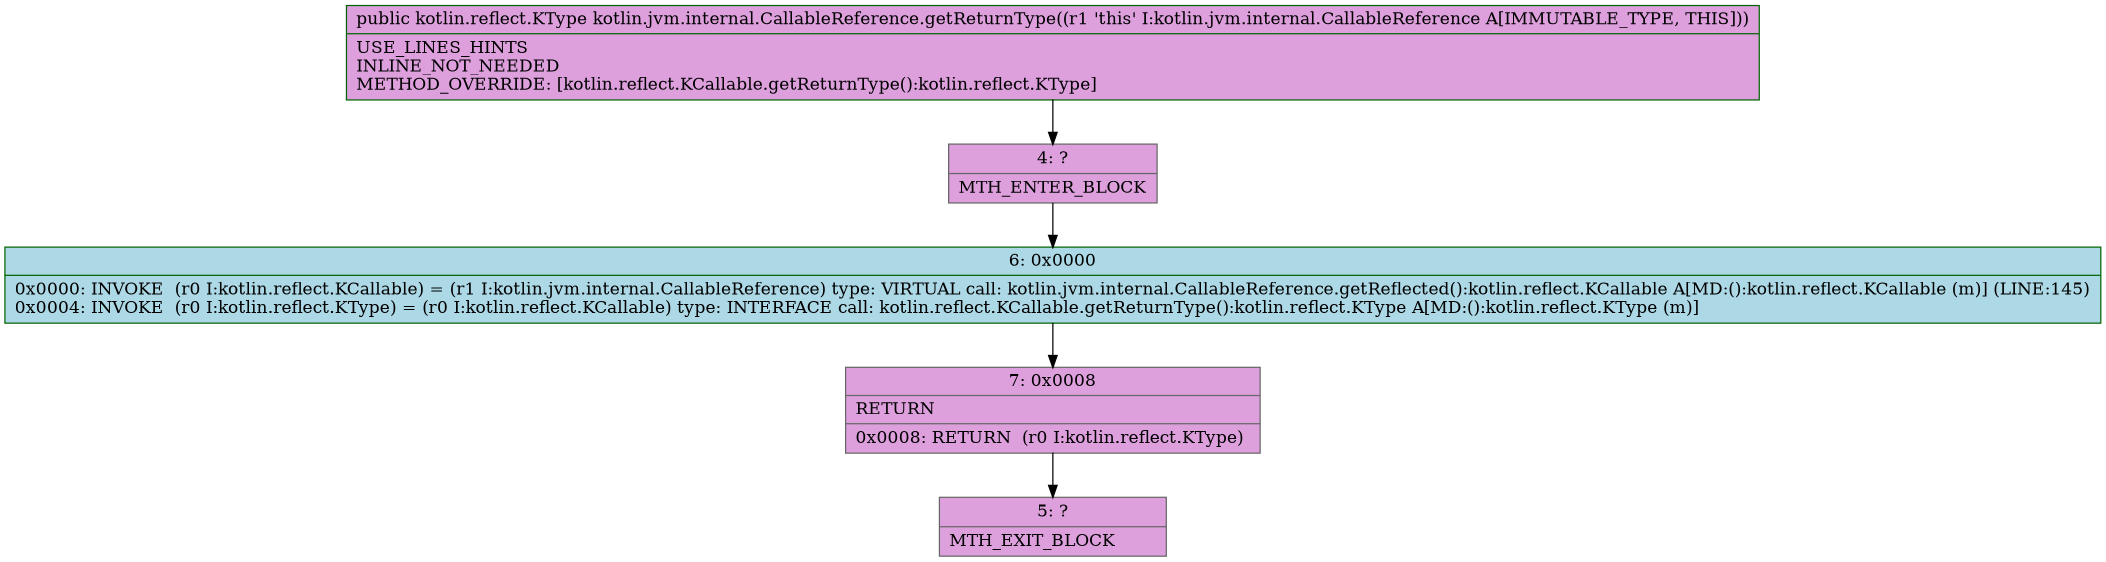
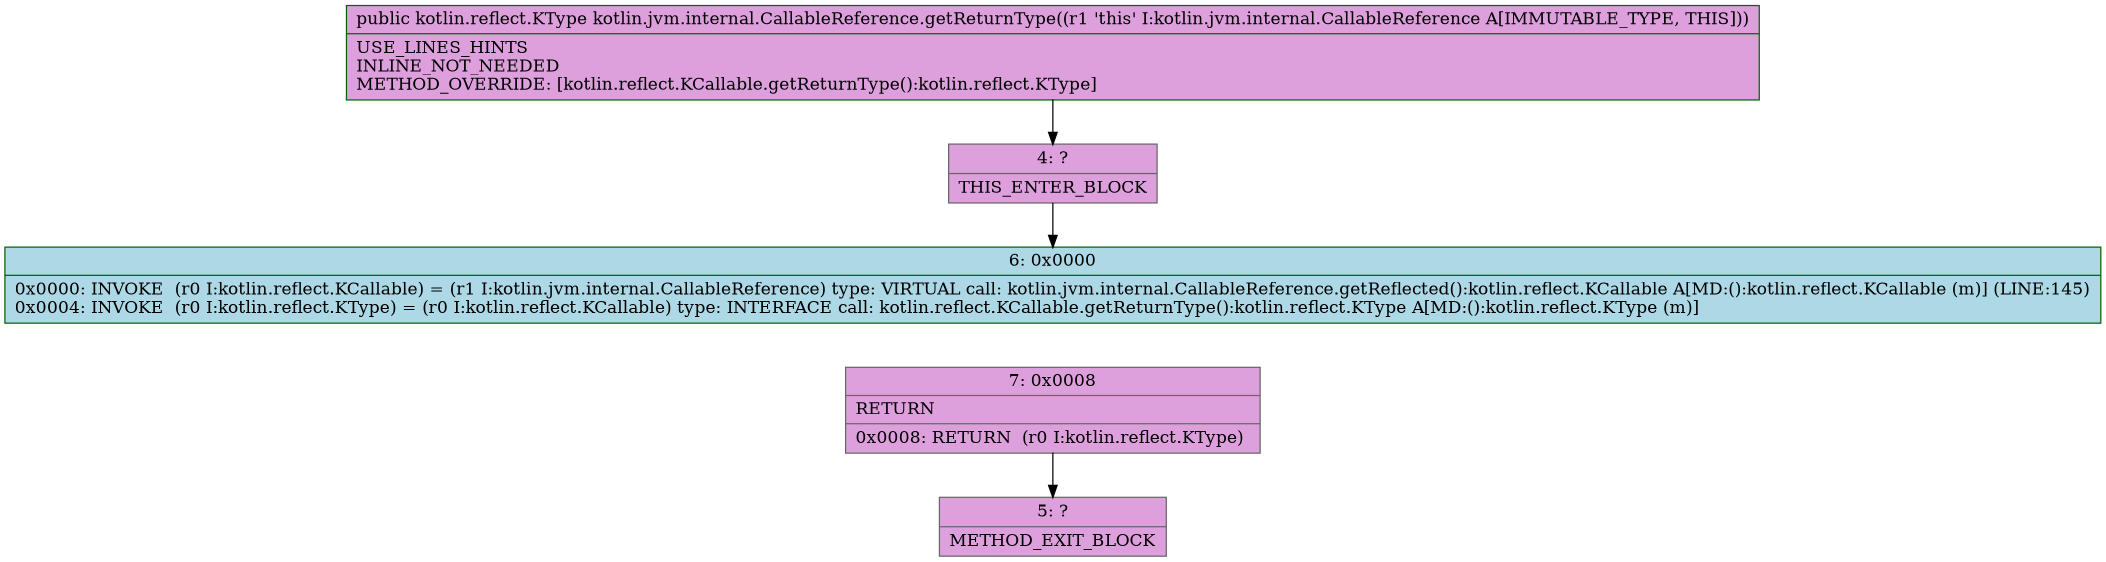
(1053, 188) -> (1053, 188)
(1053, 339) -> none
(1033, 541) -> (1053, 541)
